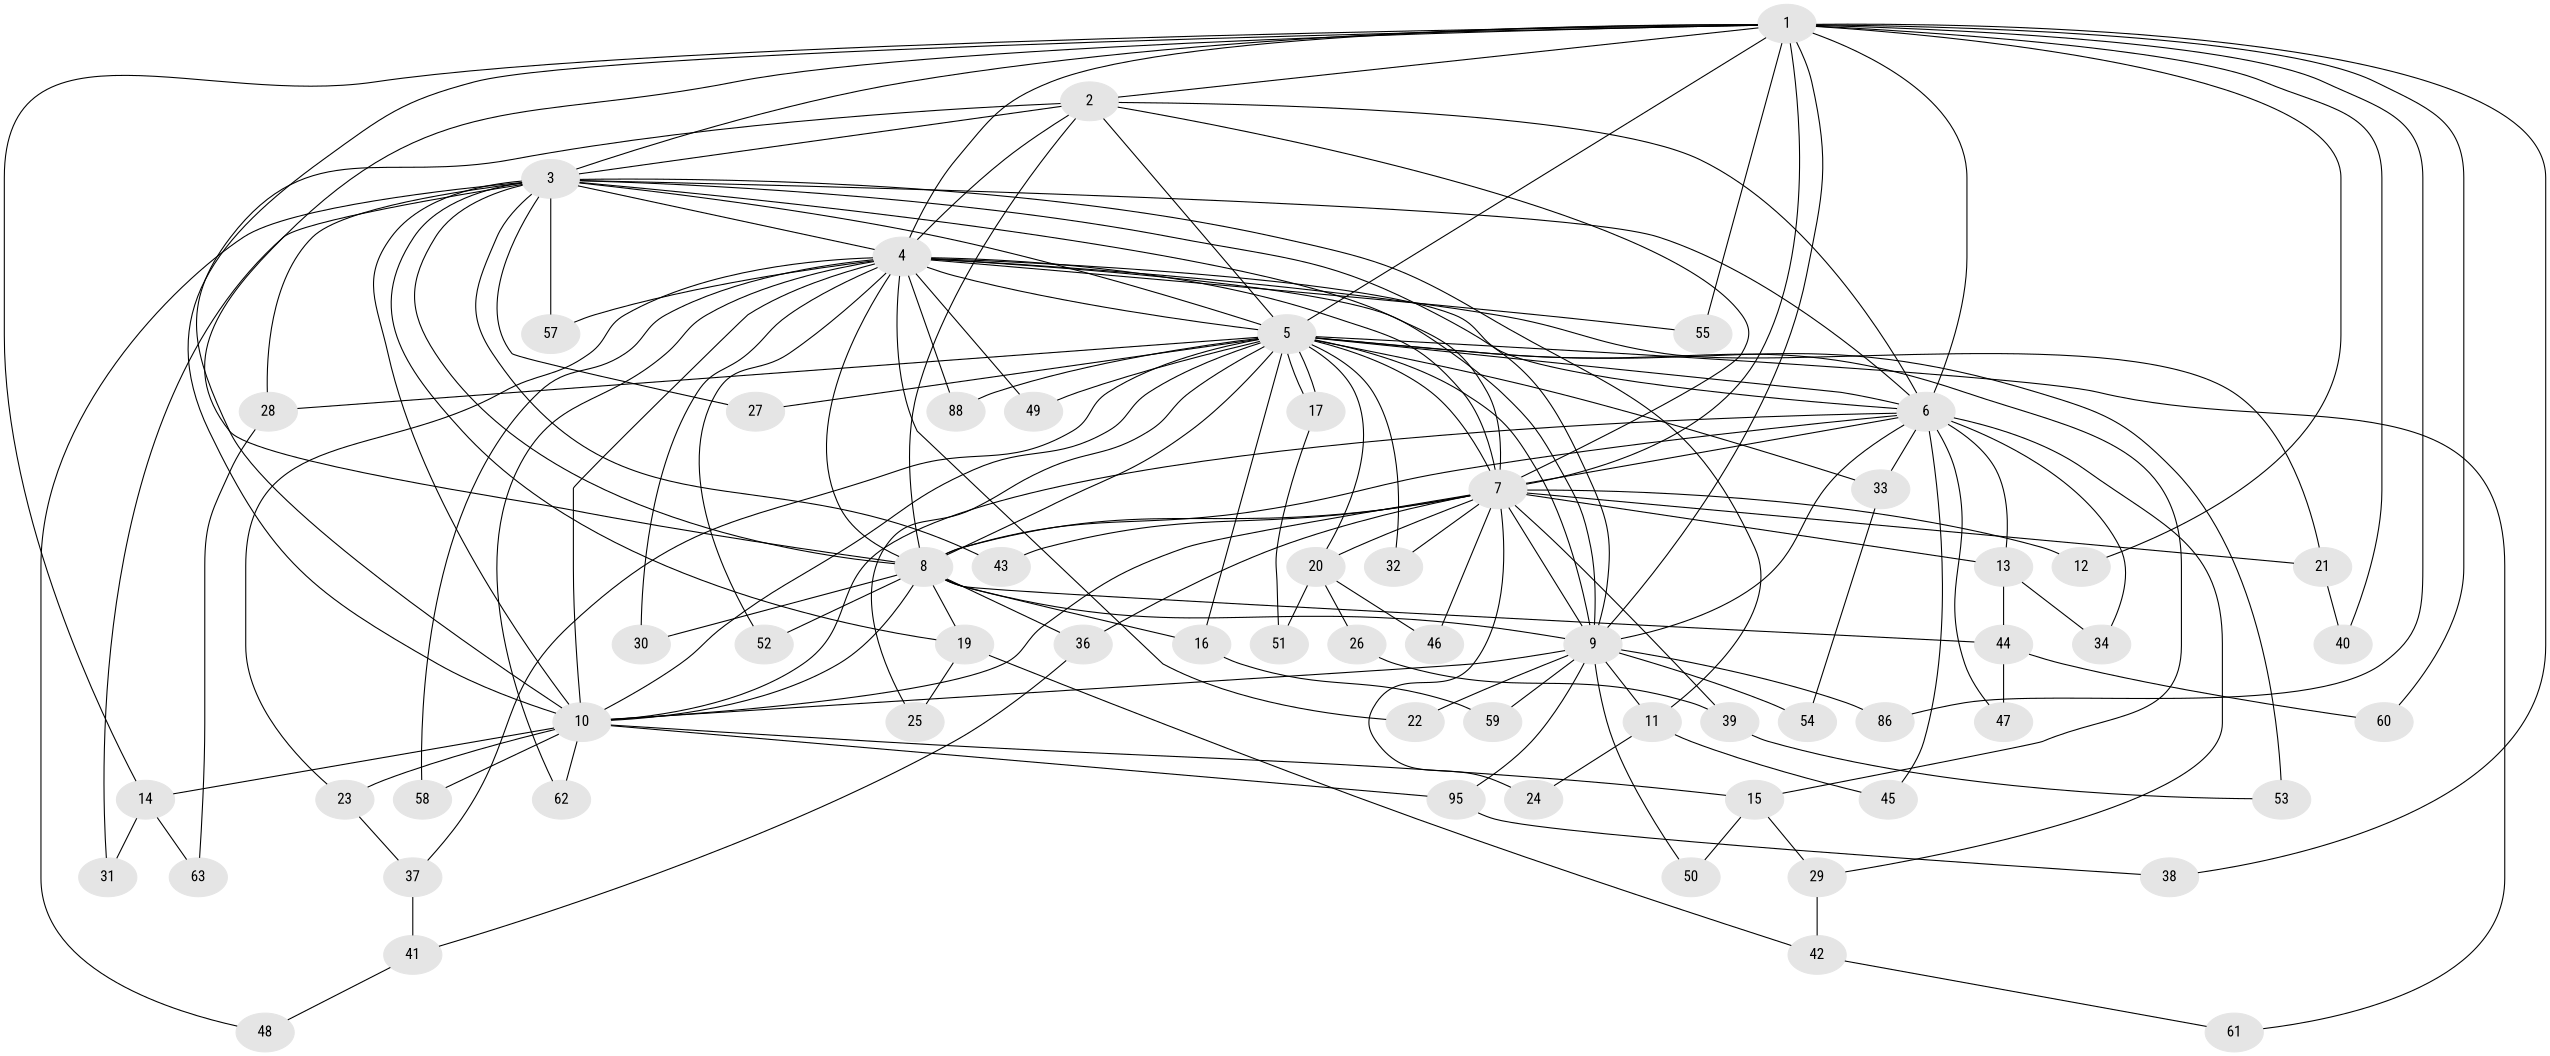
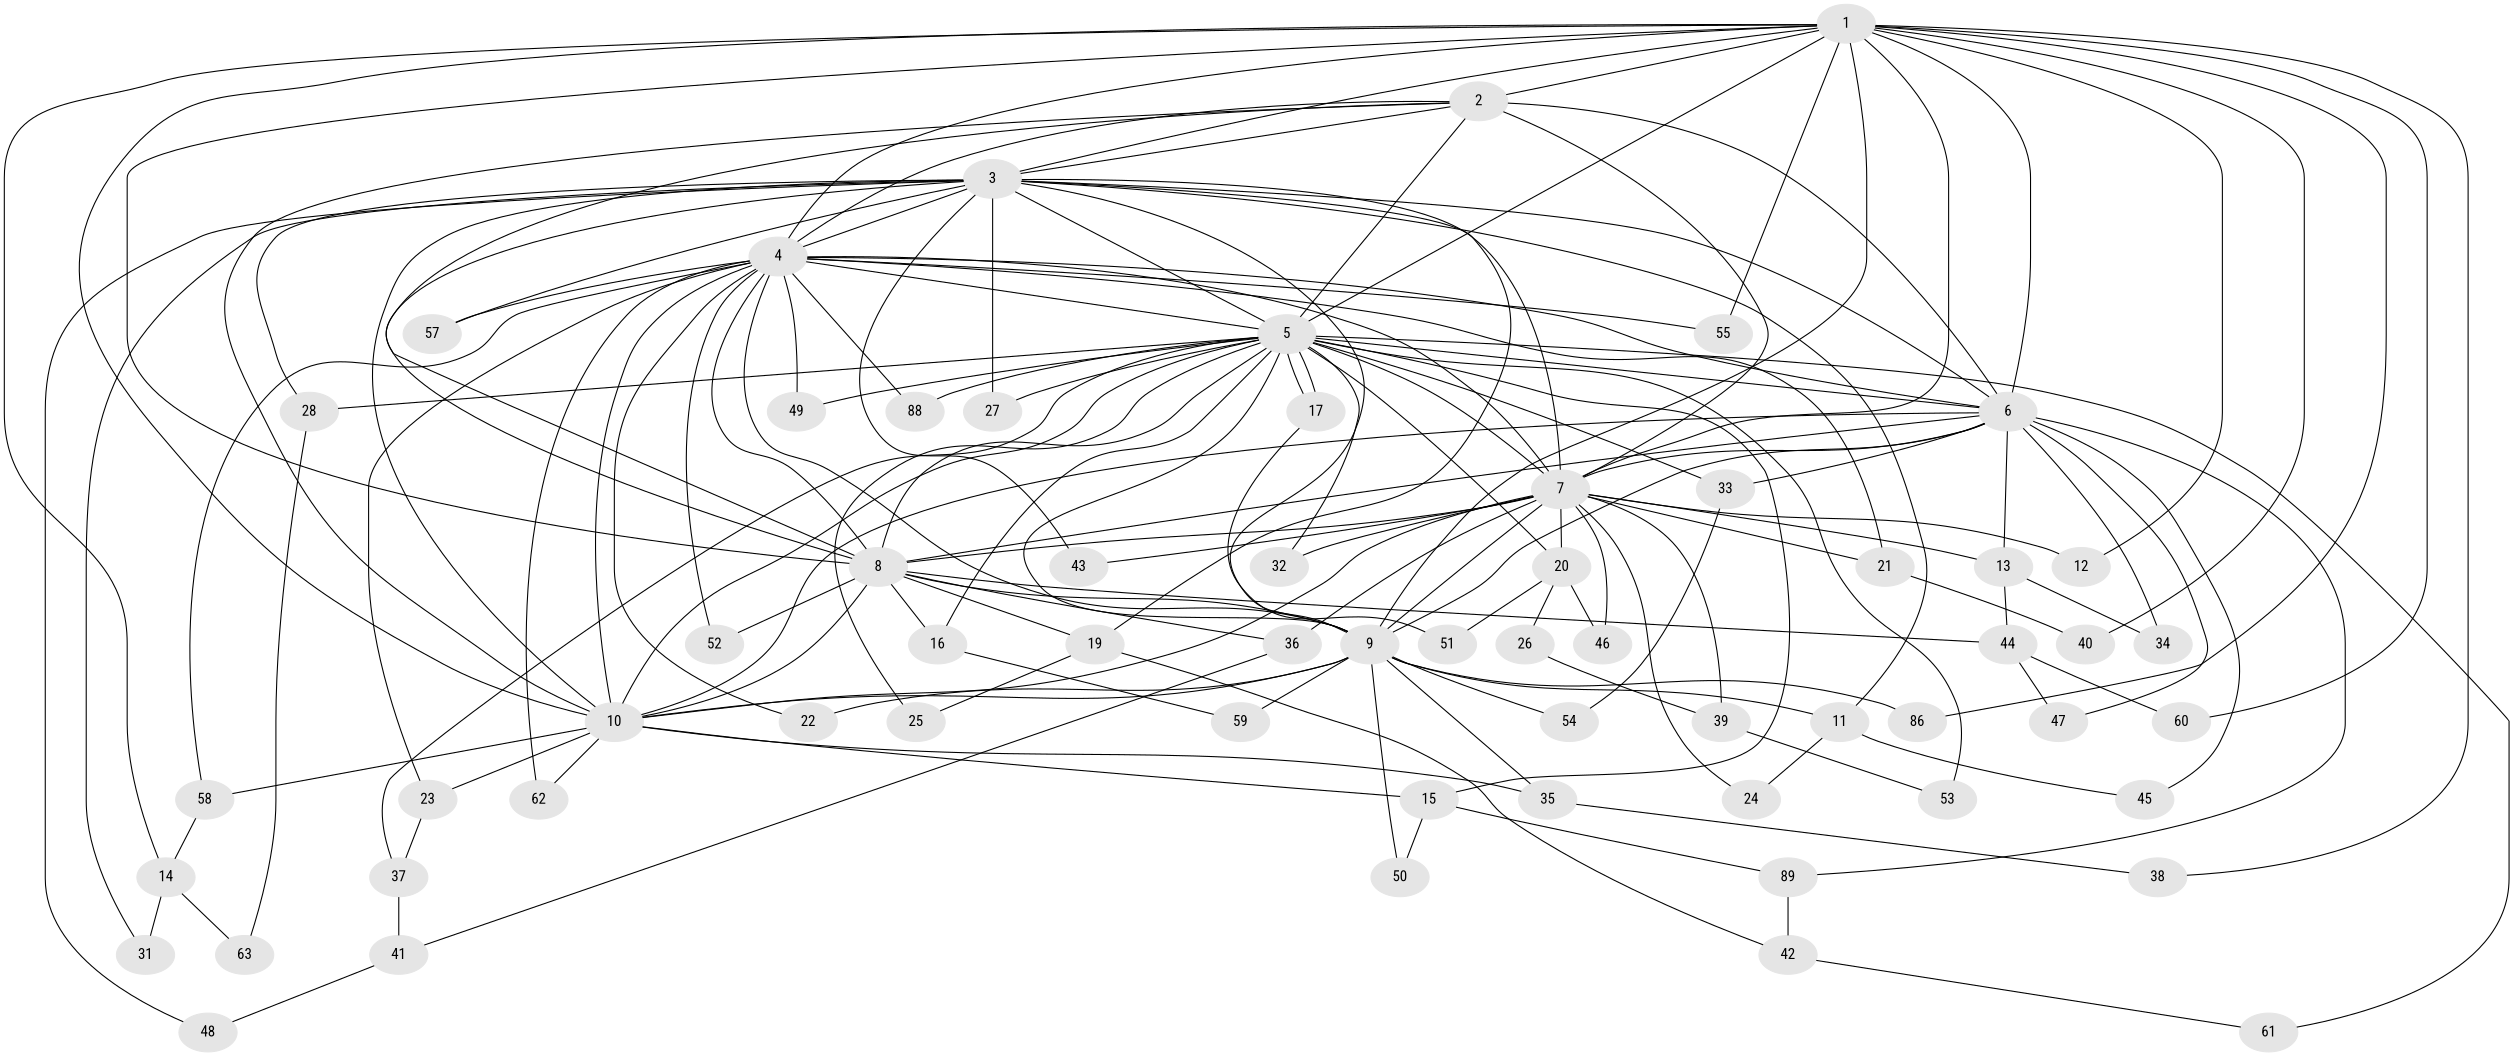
(641, 645) -> none
(364, 761) -> (185, 839)
(1456, 800) -> (1548, 800)
(1817, 877) -> (1788, 877)
